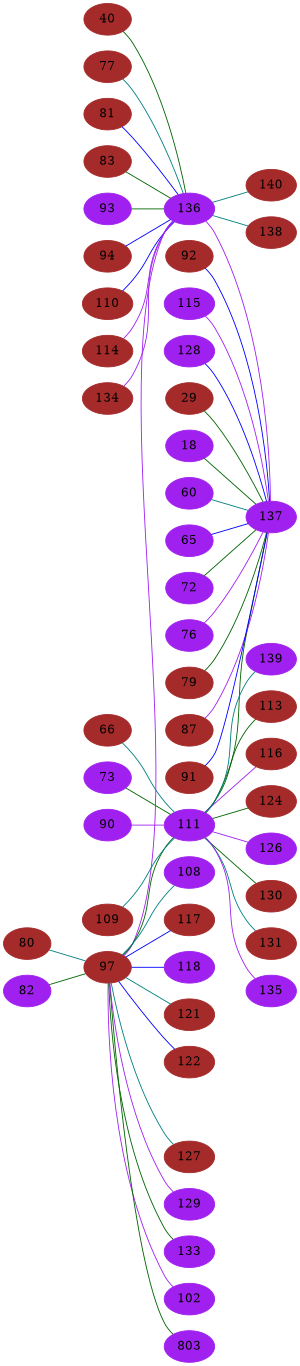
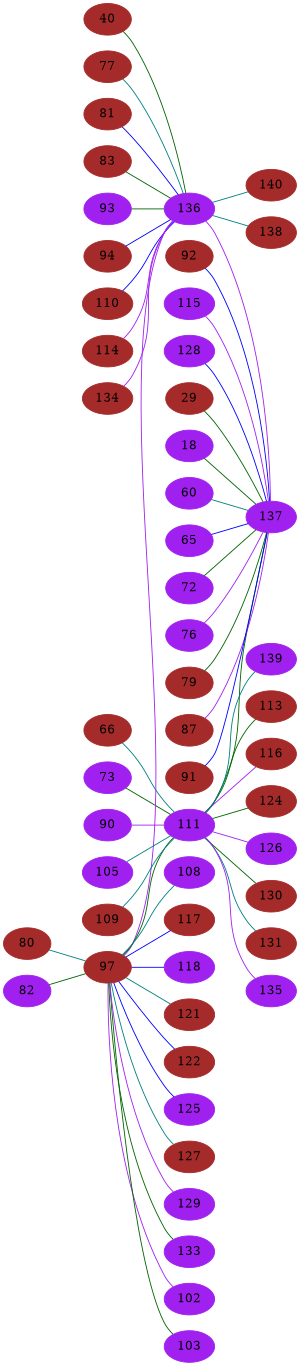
none -> (108, 873)
none -> (189, 1110)
(189, 1347) -> (189, 1347)
